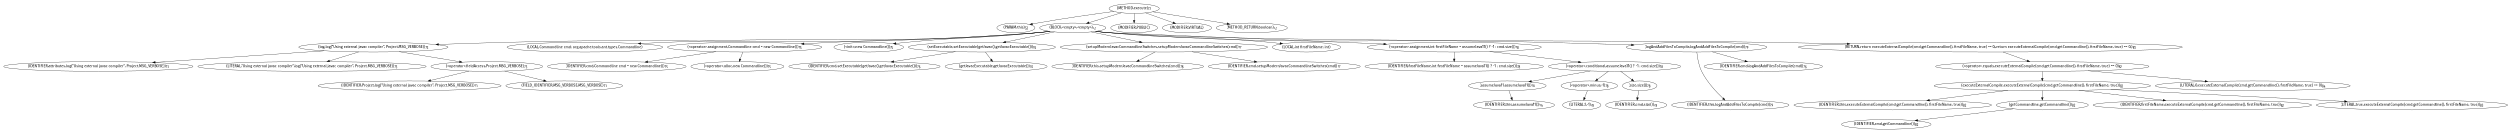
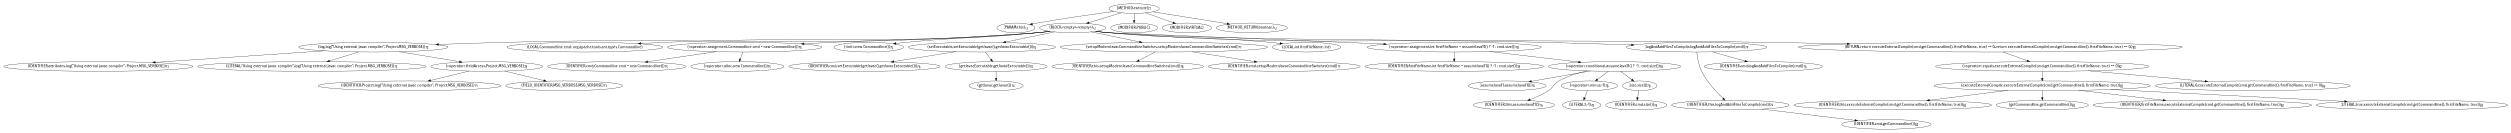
(1027, 27) -> (1027, 27)
(526, 66) -> (526, 66)
none -> (996, 86)
(1510, 94) -> (1557, 82)
(1966, 115) -> (1808, 115)
